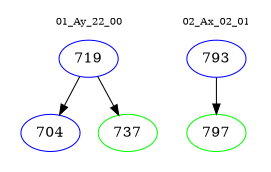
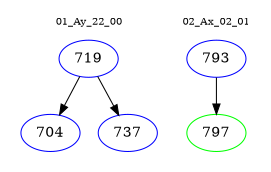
(128, 133) -> (128, 133)
